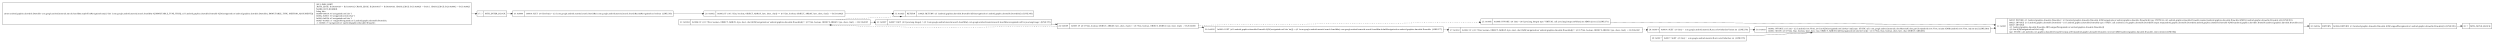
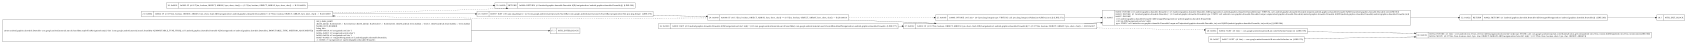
(593, 14) -> none
(2480, 26) -> (1674, 18)
(1200, 27) -> (892, 22)
(1992, 28) -> (1093, 23)
